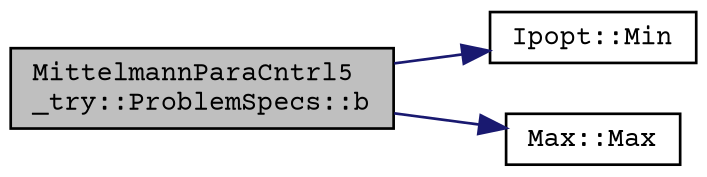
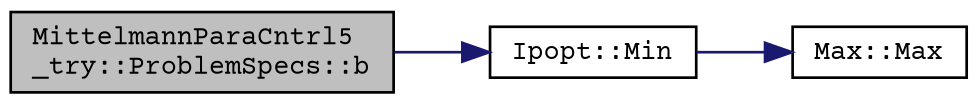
(437, 119) -> (731, 52)
